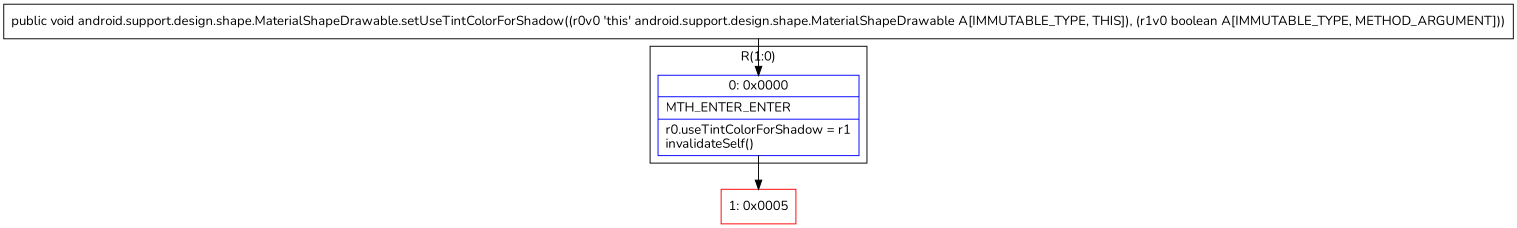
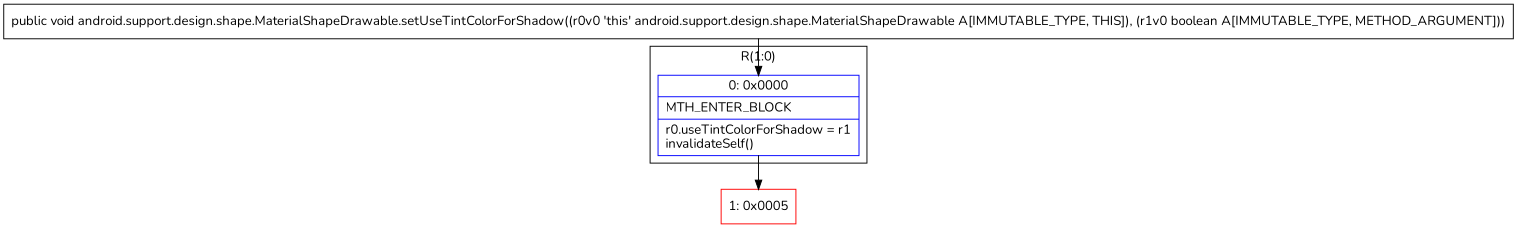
(728, 107) -> (729, 107)
